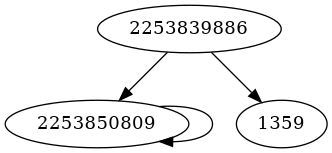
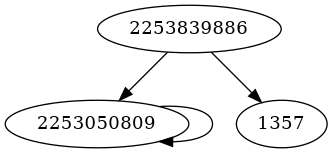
(97, 124) -> (97, 124)
(282, 124) -> (282, 124)
